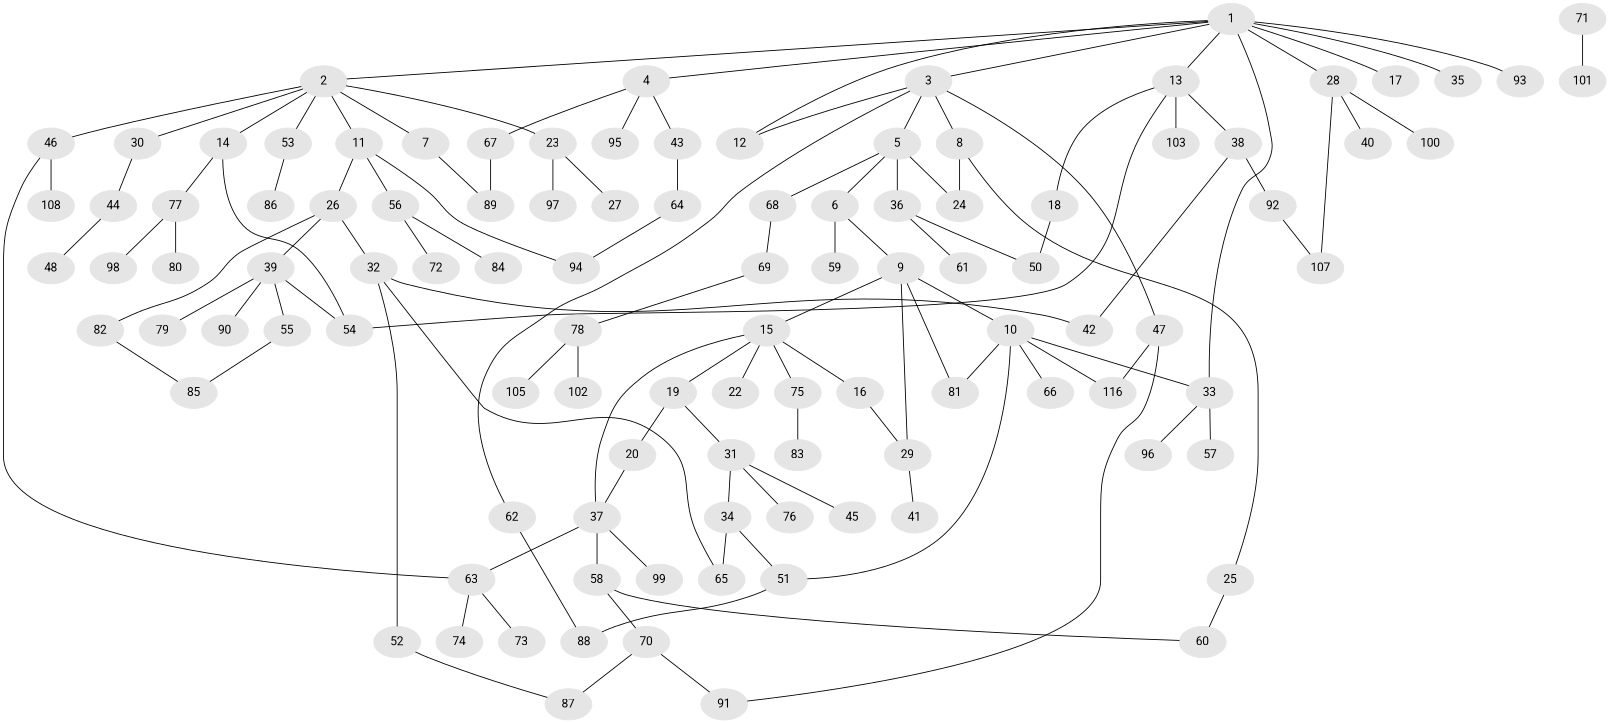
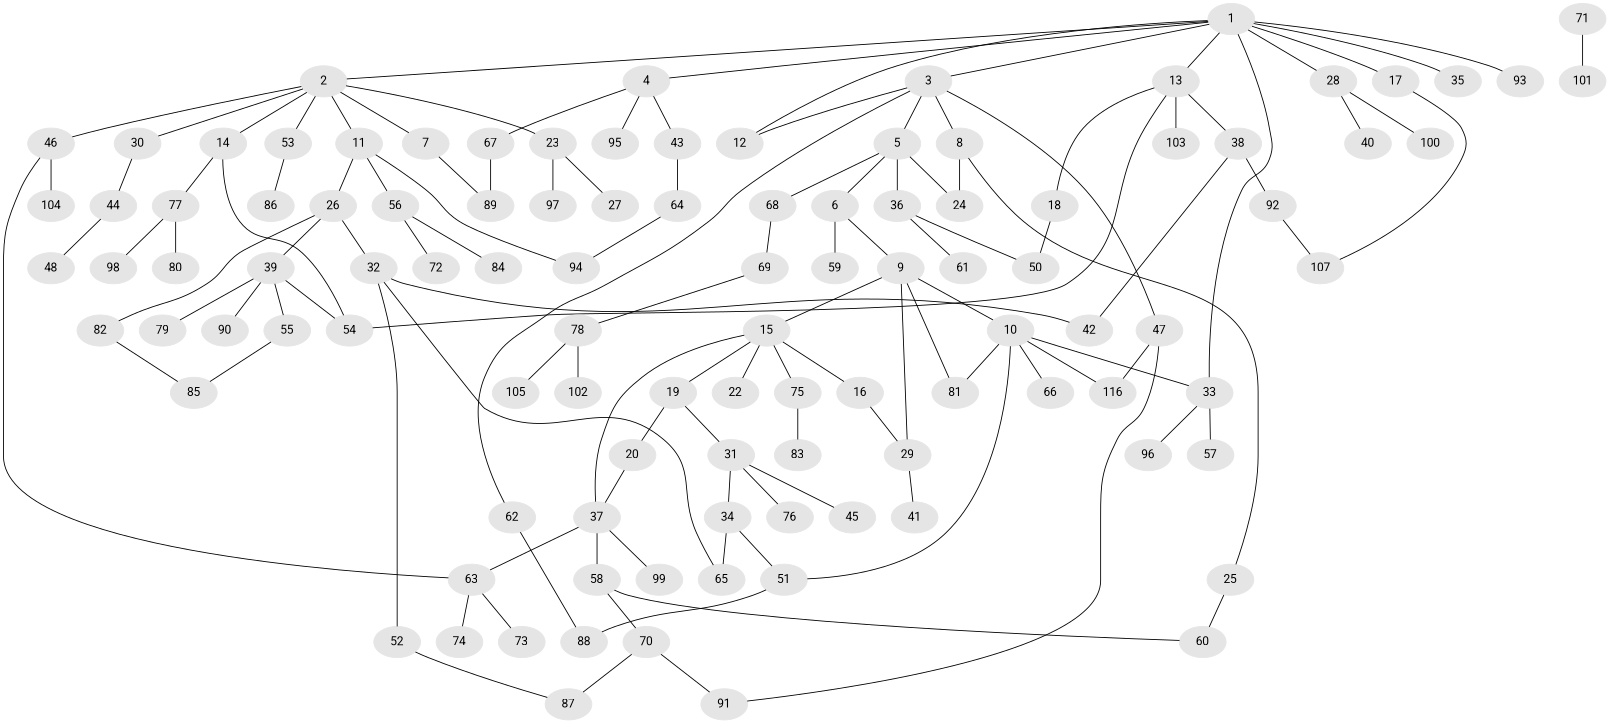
(1327, 175) -> (1443, 187)
(51, 206) -> (51, 206)
